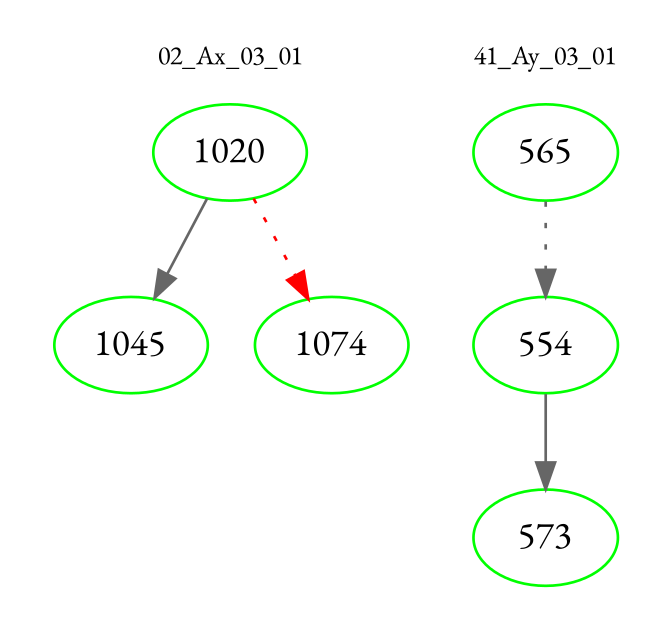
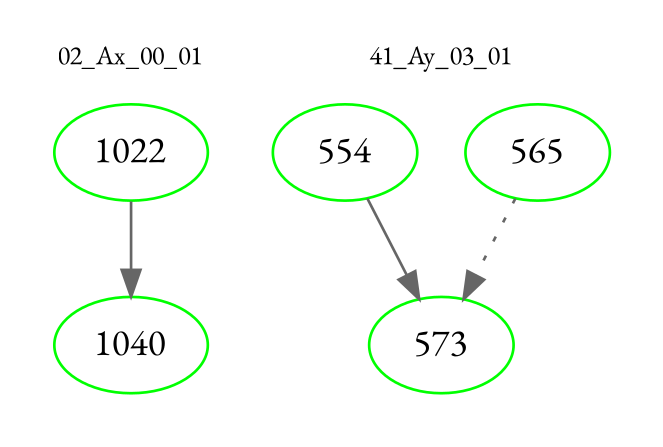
(231, 58) -> (131, 58)
(230, 152) -> (131, 152)
(546, 236) -> (496, 237)
(131, 345) -> (131, 345)
(332, 345) -> none
